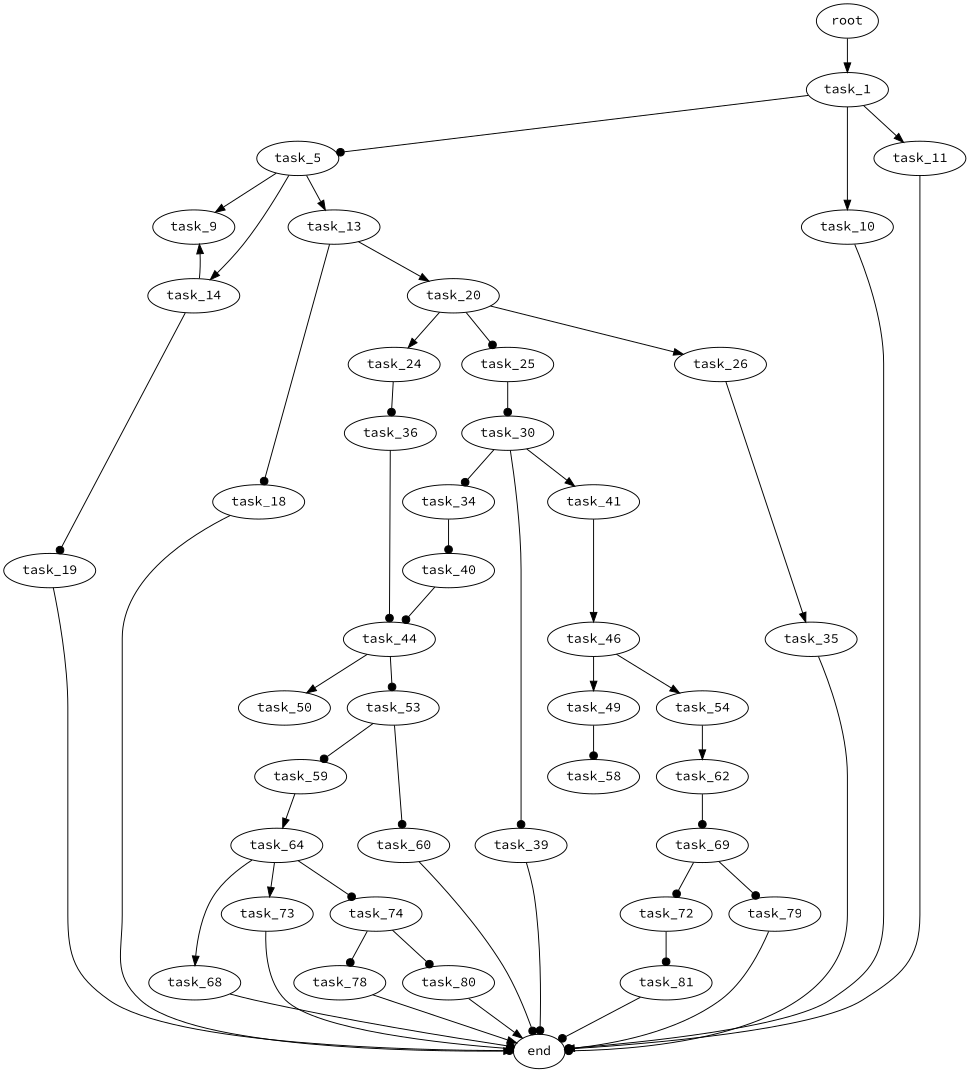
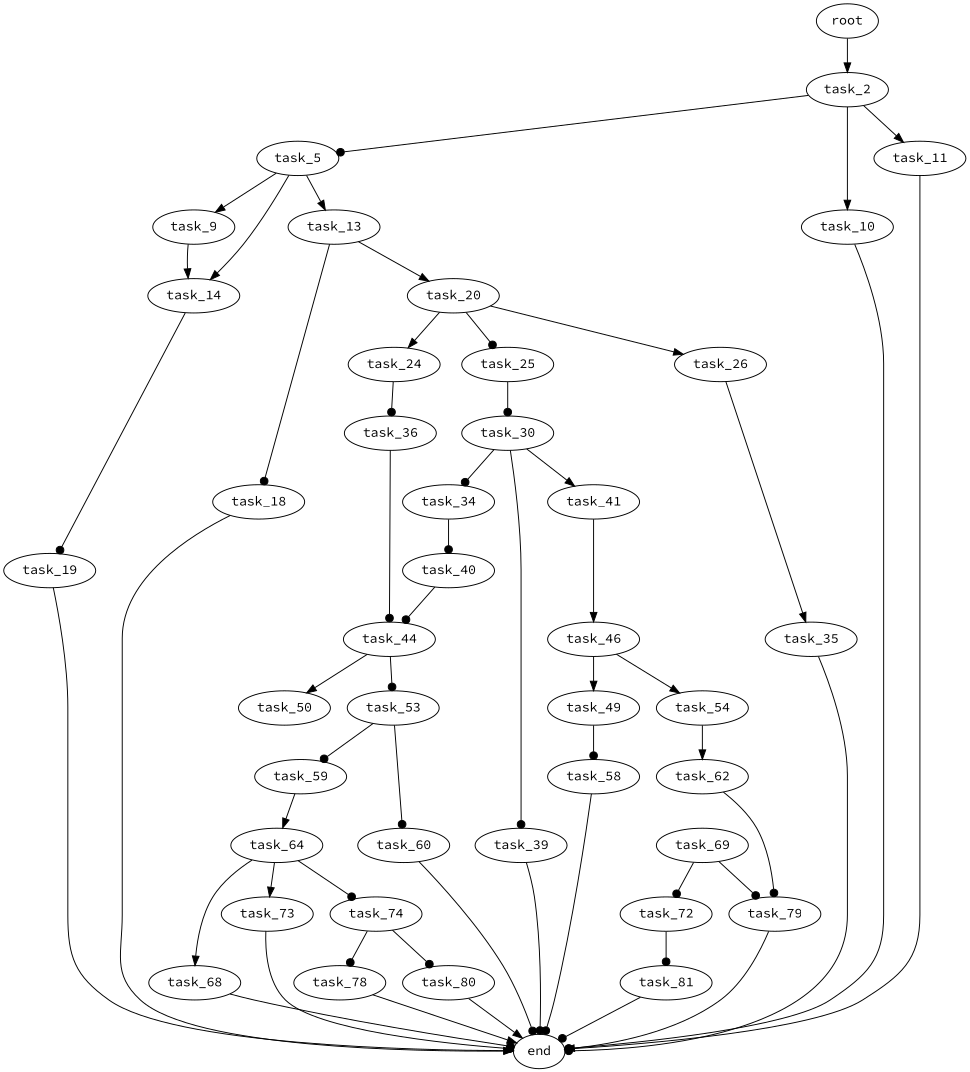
(847, 90) -> (847, 90)
(200, 266) -> (187, 256)
(702, 807) -> (760, 835)
none -> (573, 911)
(99, 992) -> (99, 992)
